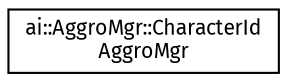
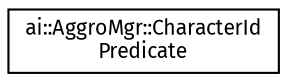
(144, 41) -> (144, 41)
